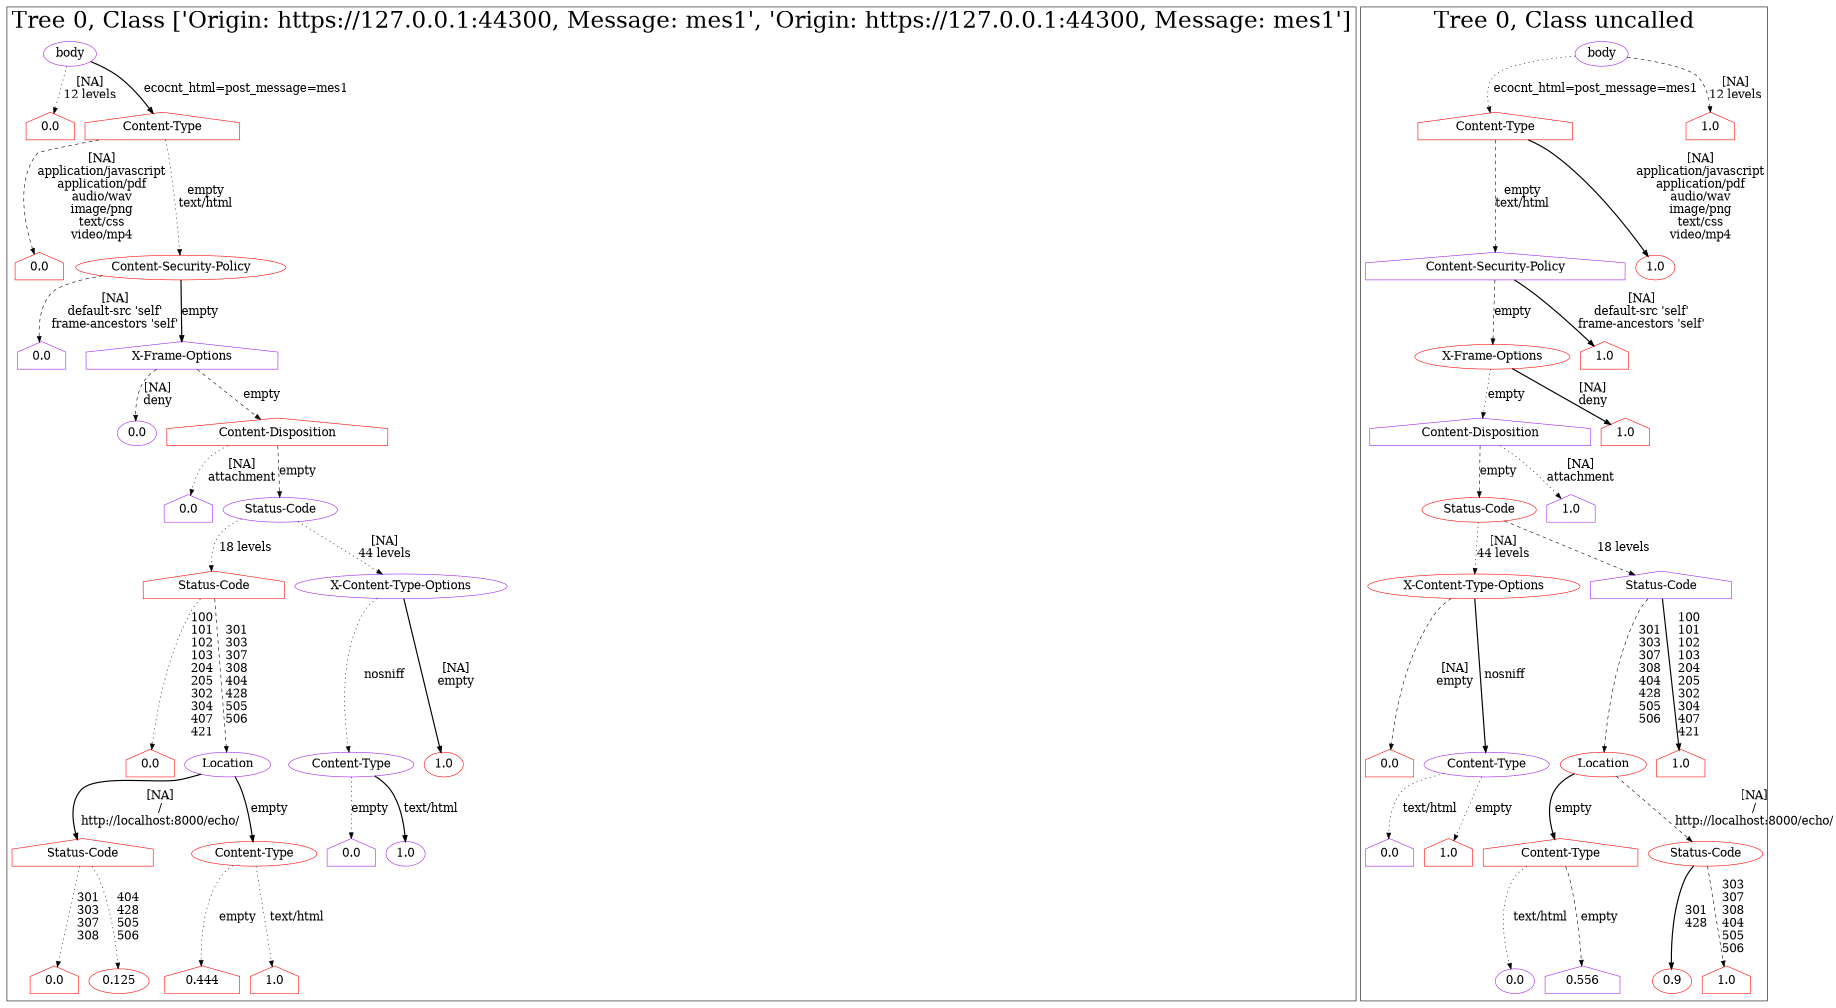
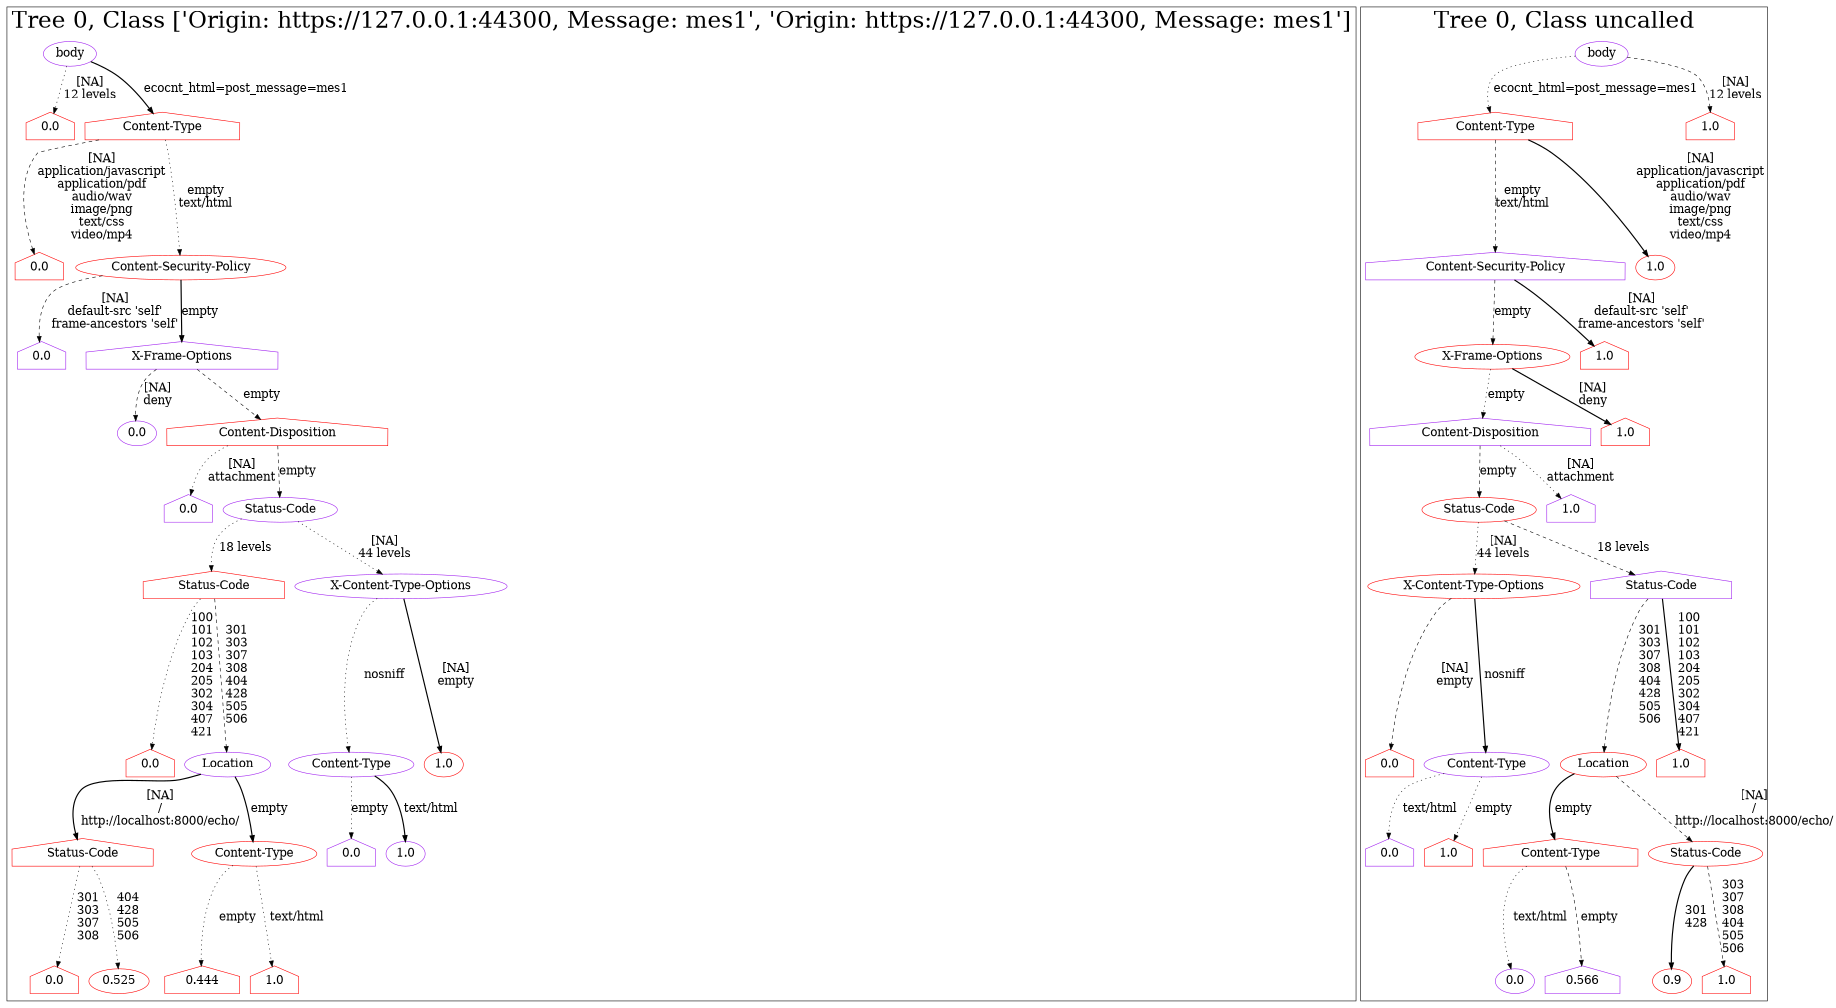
(119, 981) -> (119, 981)
(1583, 981) -> (1583, 981)
